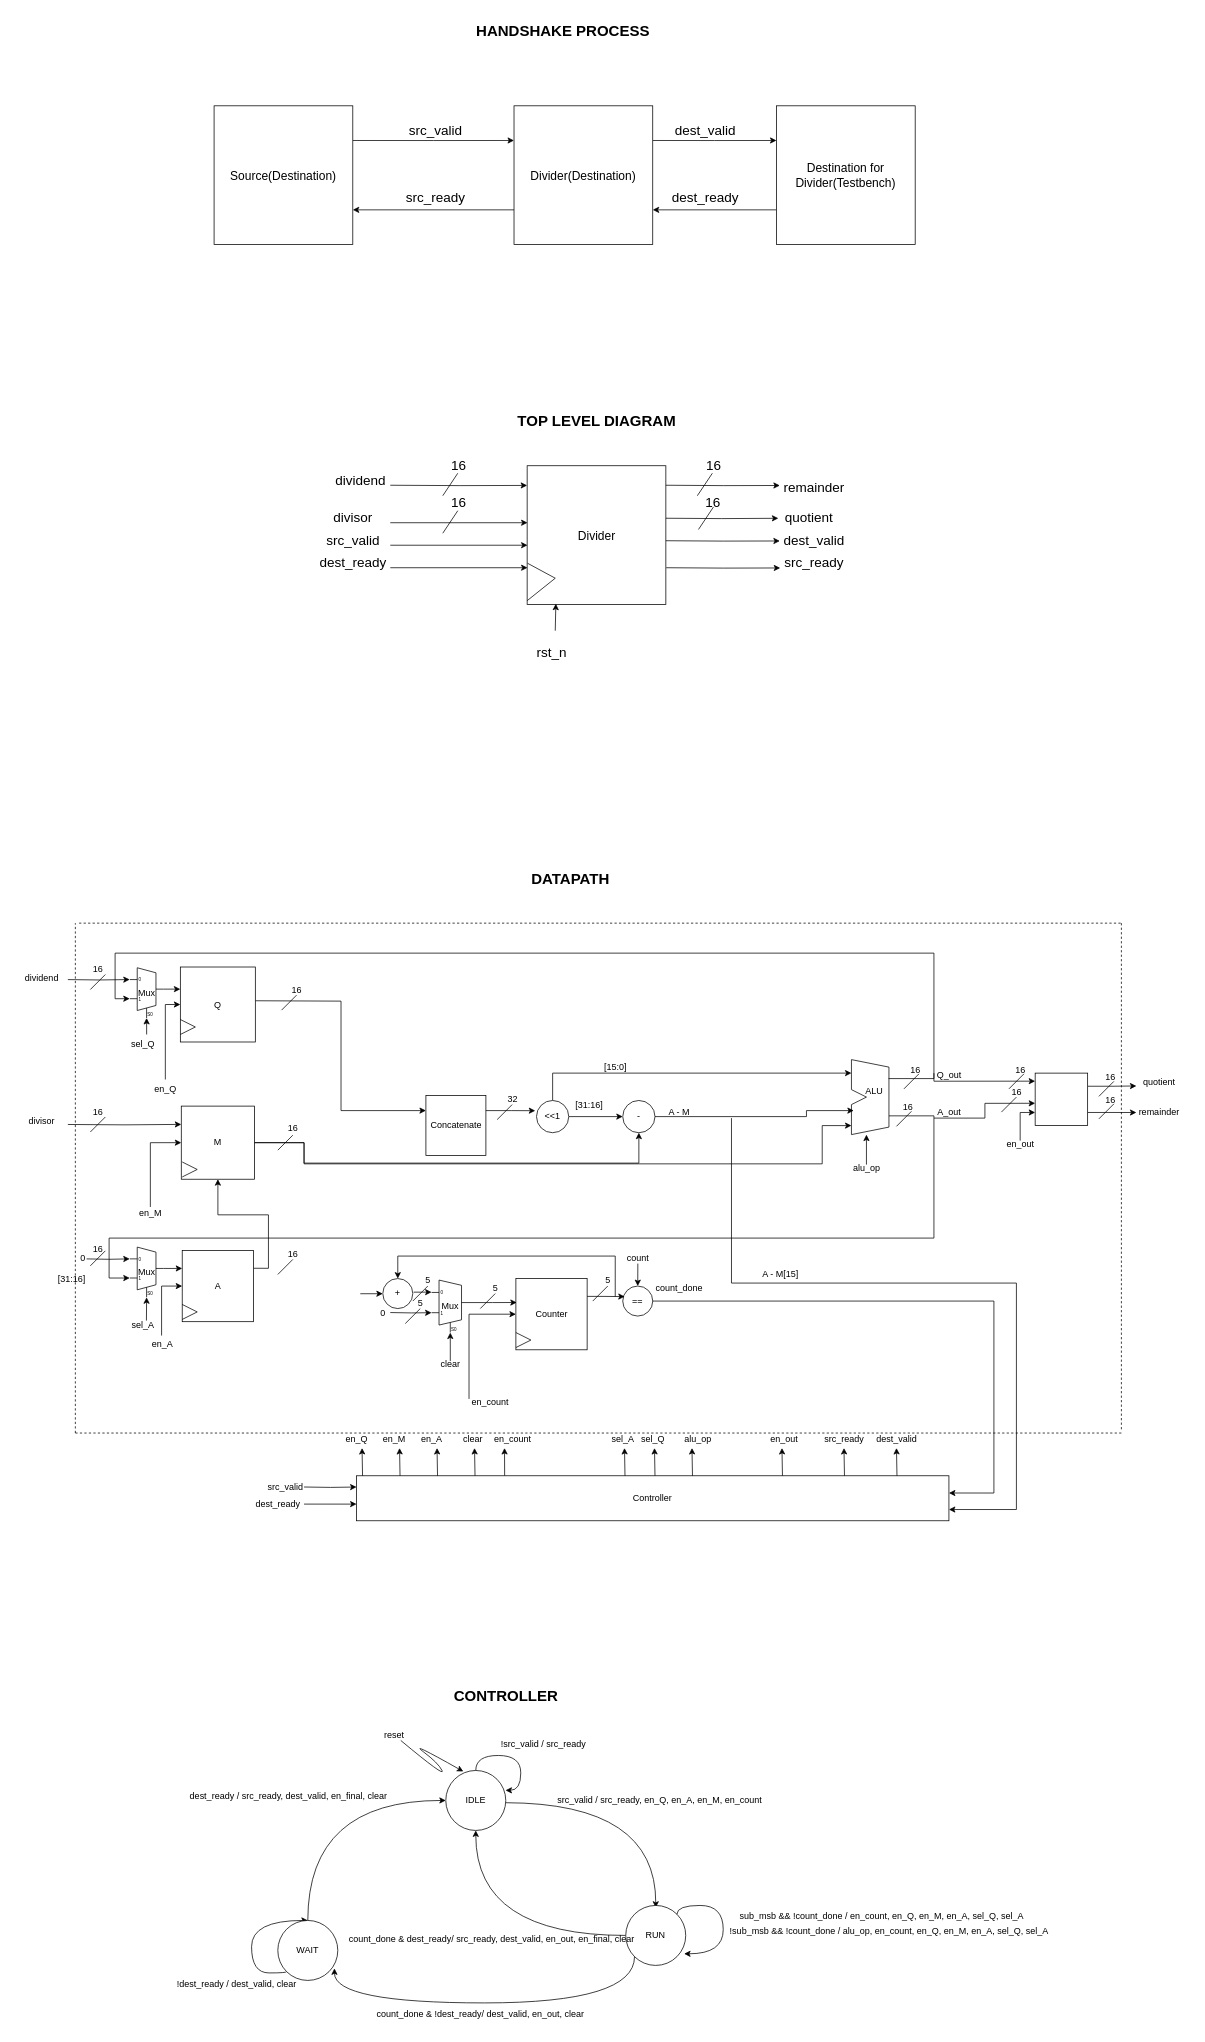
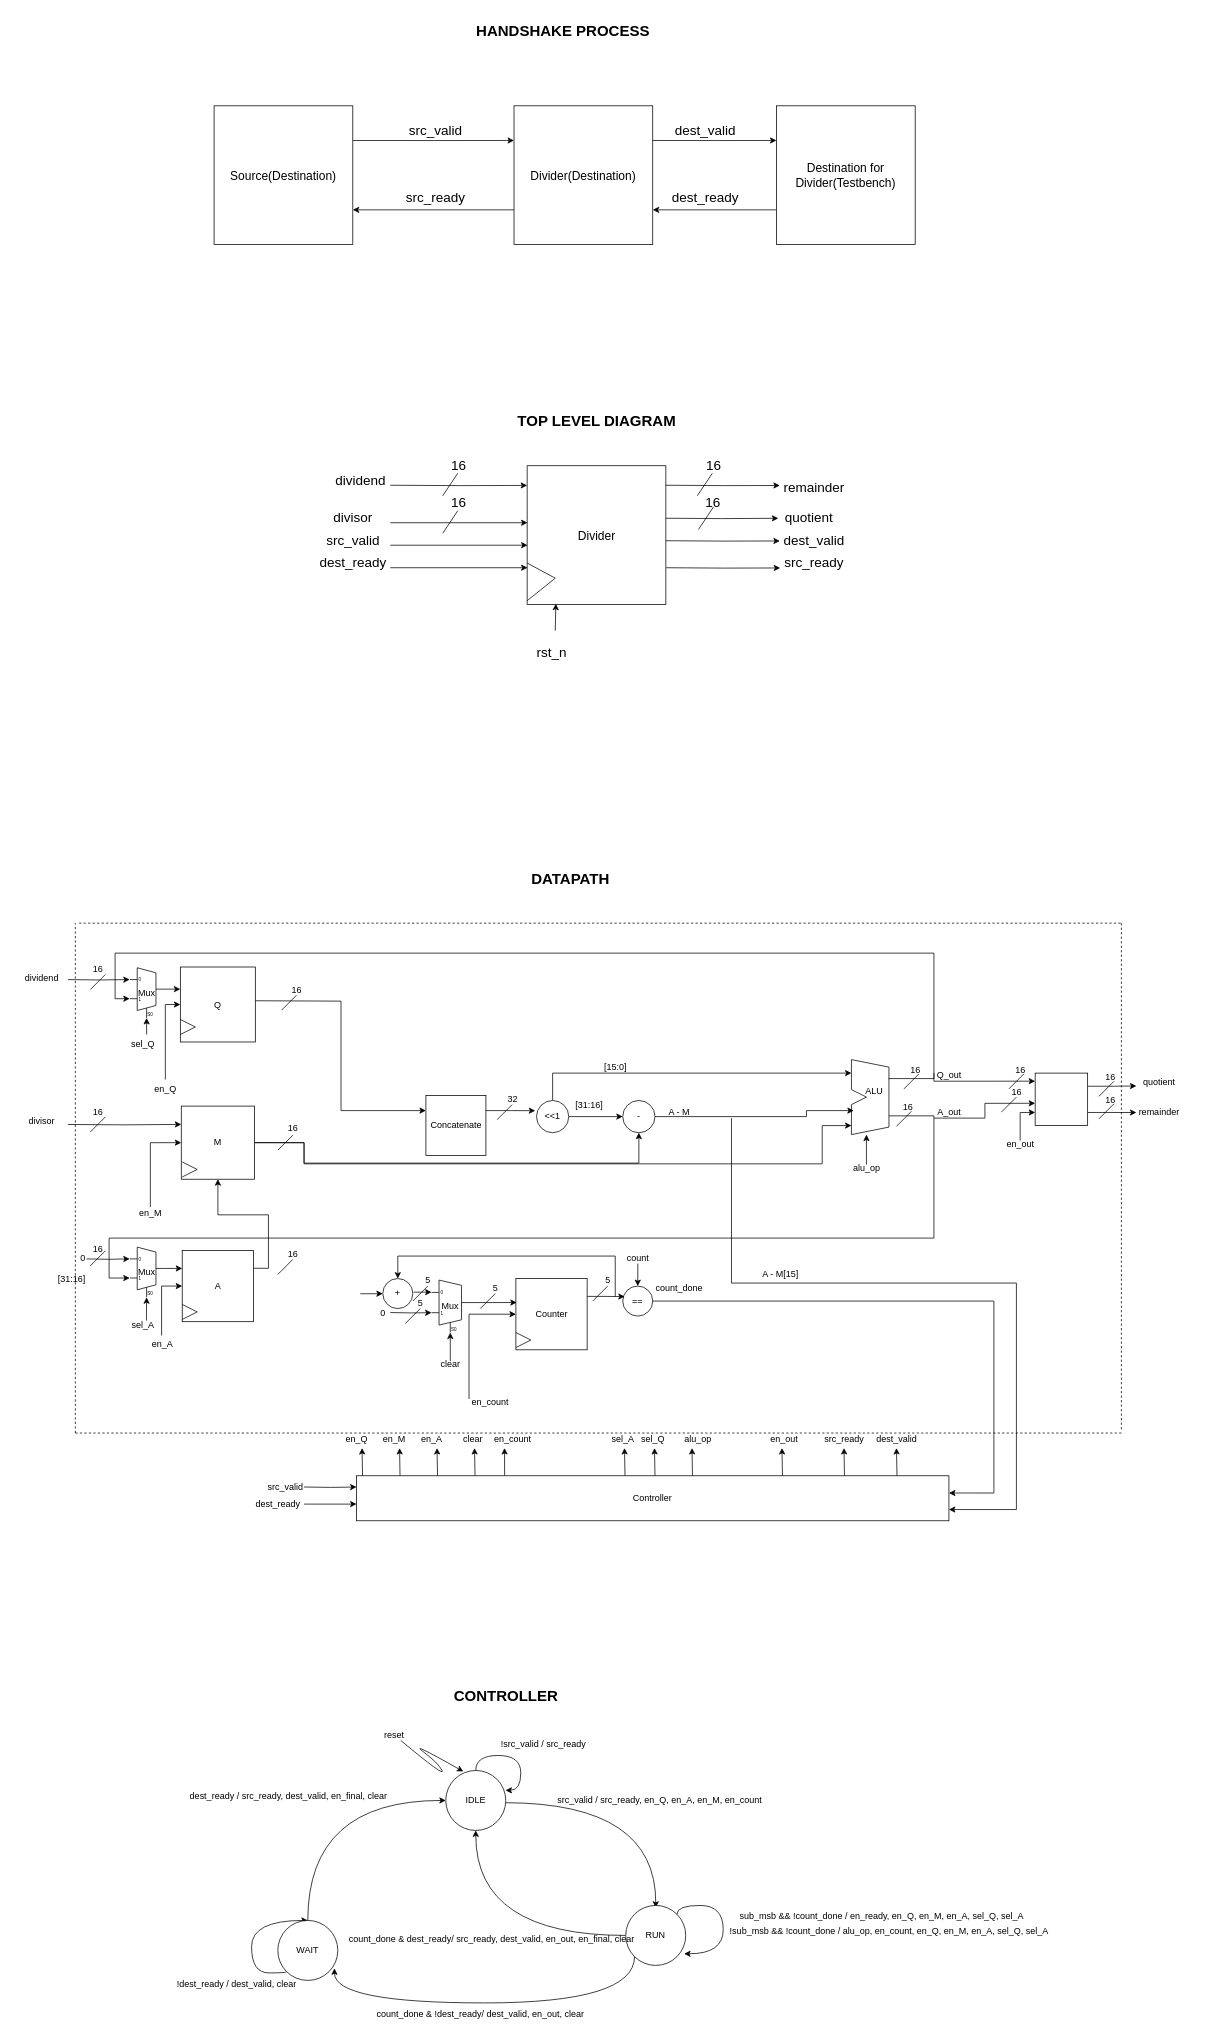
(882, 1917) -> (882, 1917)
